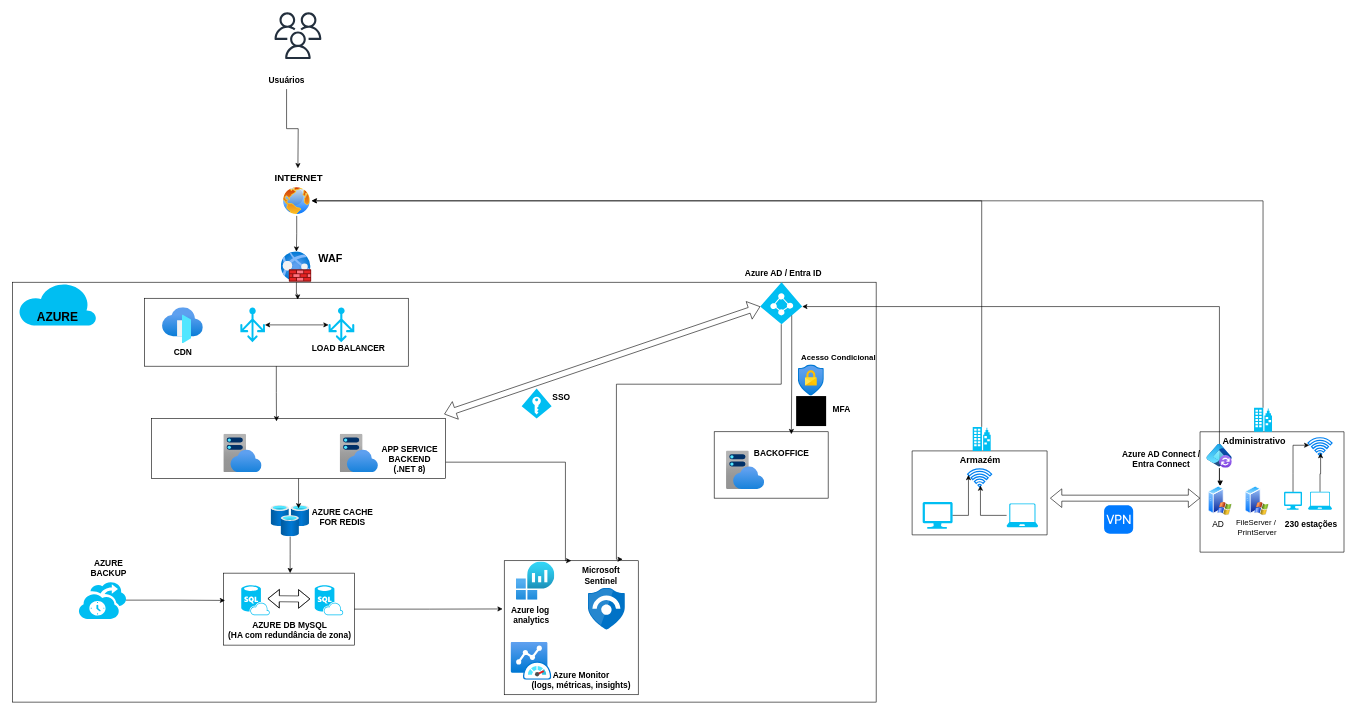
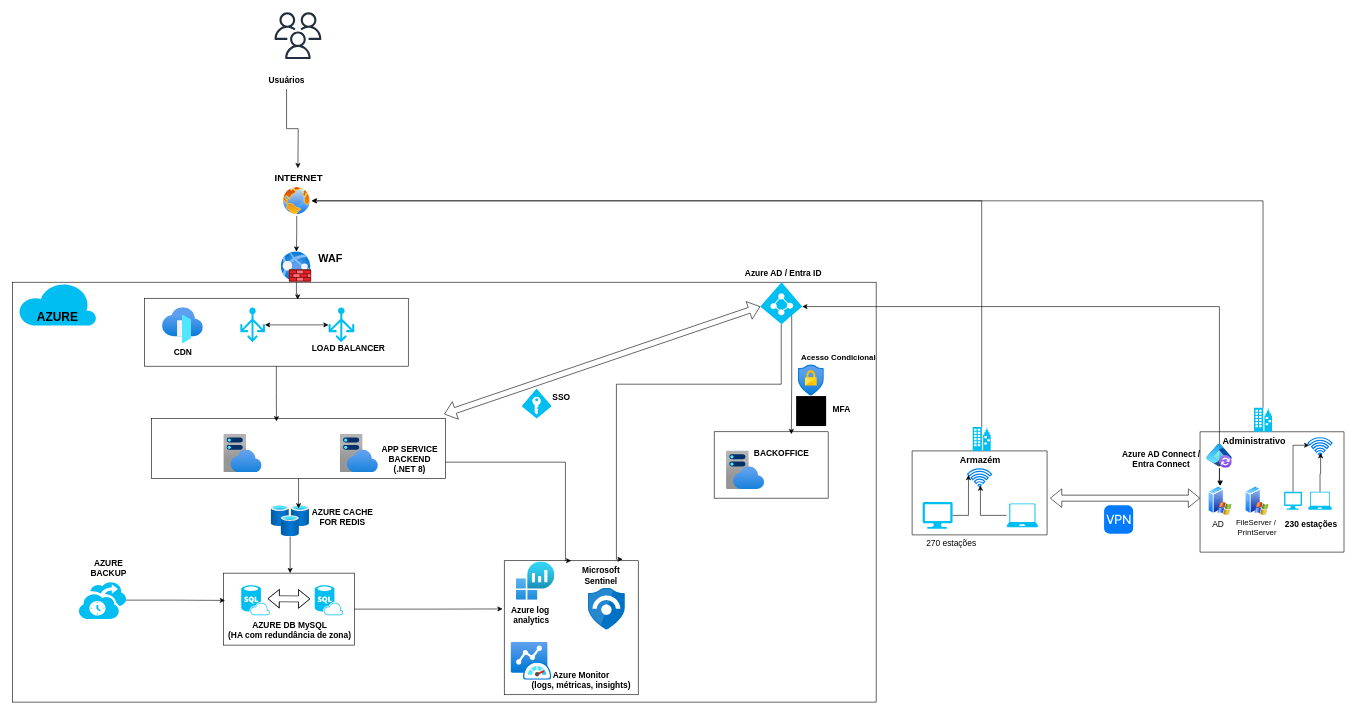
none -> (951, 544)
